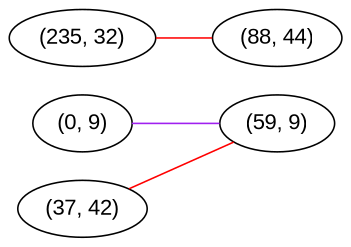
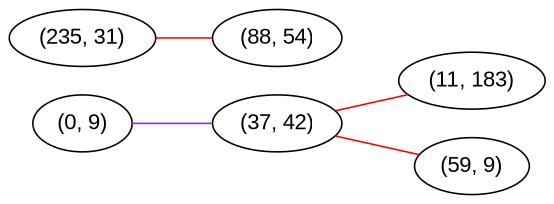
(82, 38) -> (82, 38)
(277, 38) -> (277, 38)
none -> (472, 81)
(176, 123) -> (172, 123)
